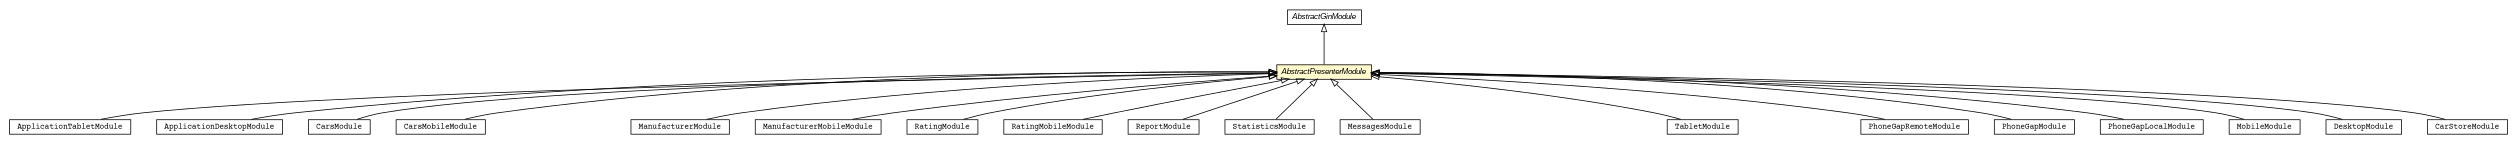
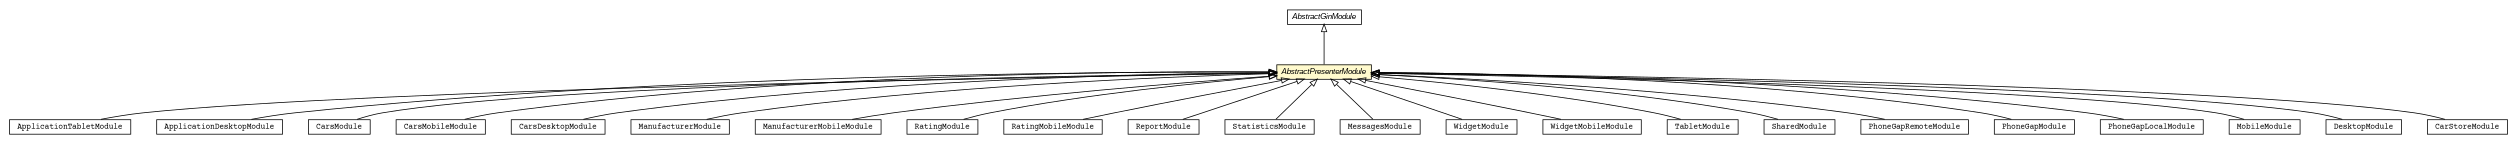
none -> (558, 127)
none -> (1481, 127)
none -> (1592, 127)
none -> (1799, 127)
